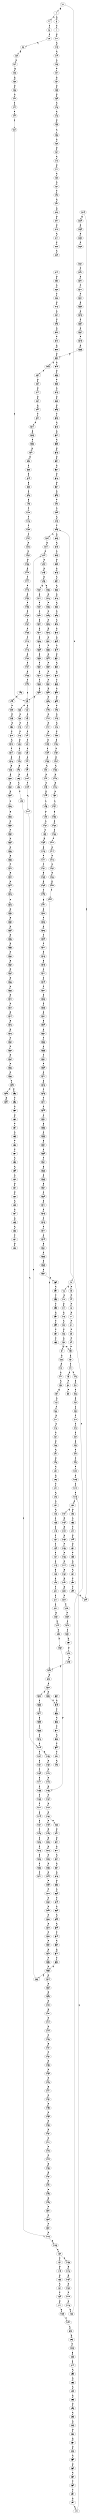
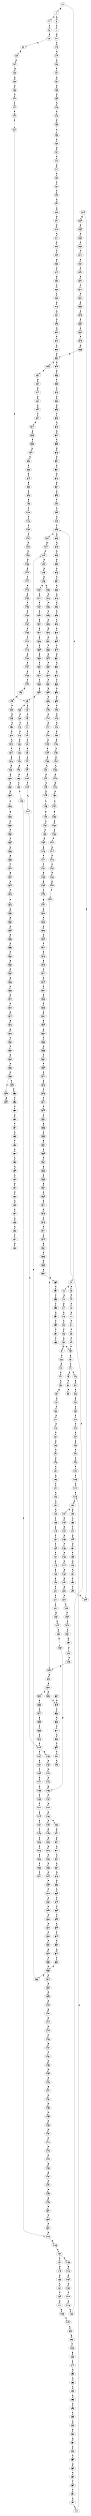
none -> (80, 255)
none -> (56, 264)
(27, 692) -> (24, 688)
(9, 1089) -> (7, 1084)
